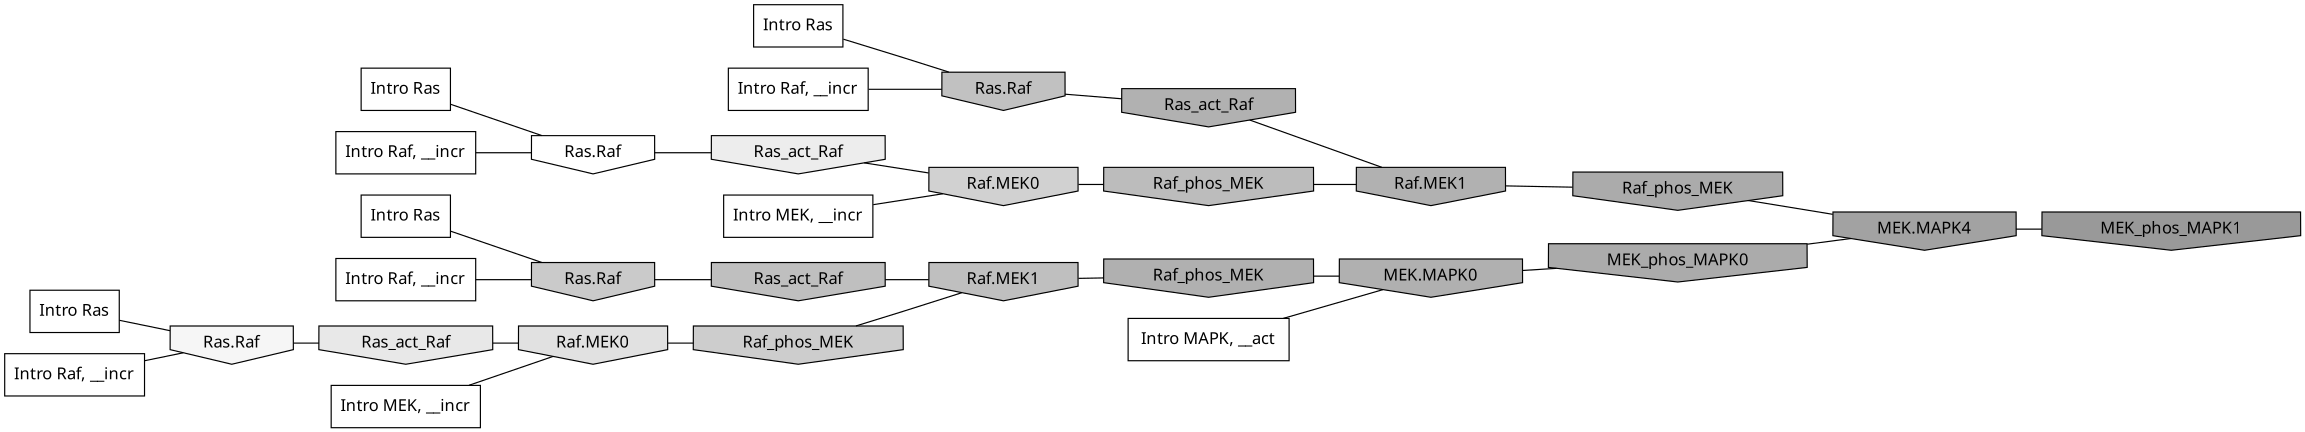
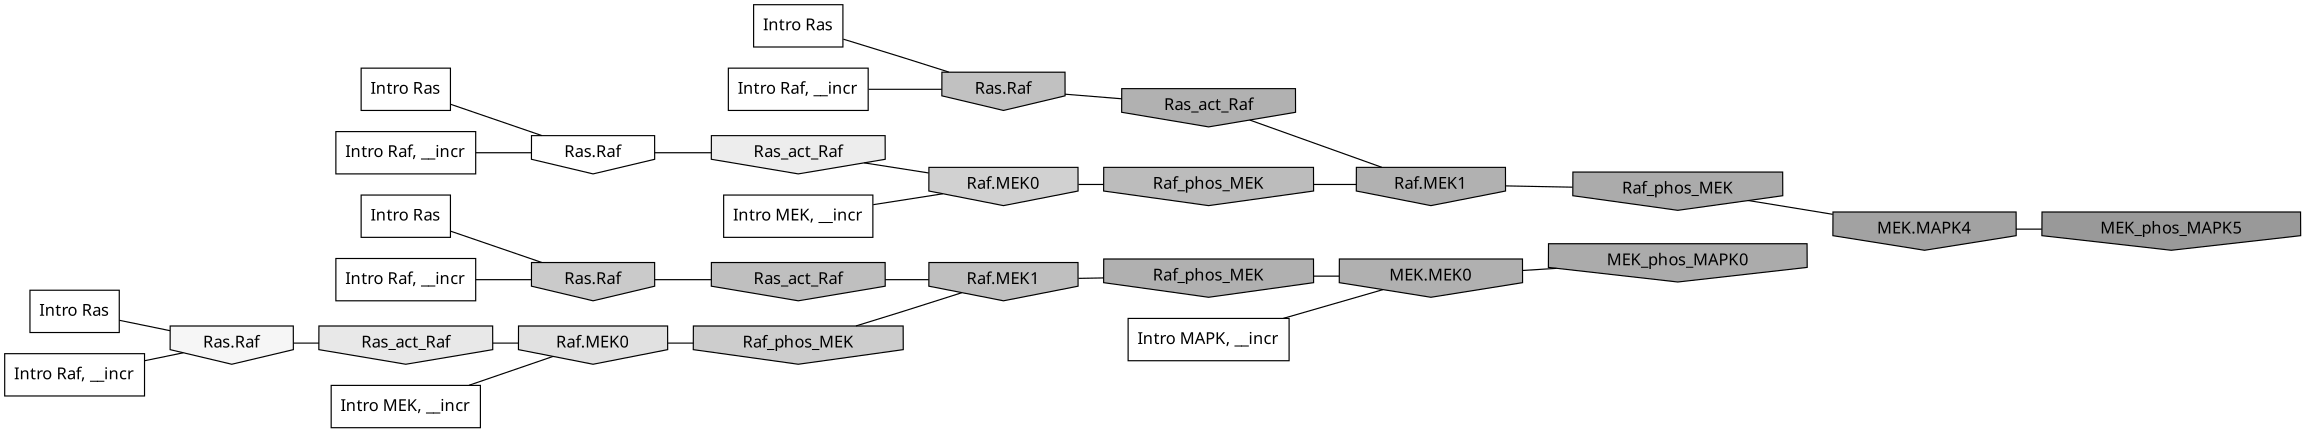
(2171, 229) -> (2171, 229)
(1829, 241) -> none
(1431, 276) -> (1431, 276)
(1209, 340) -> (1209, 340)
